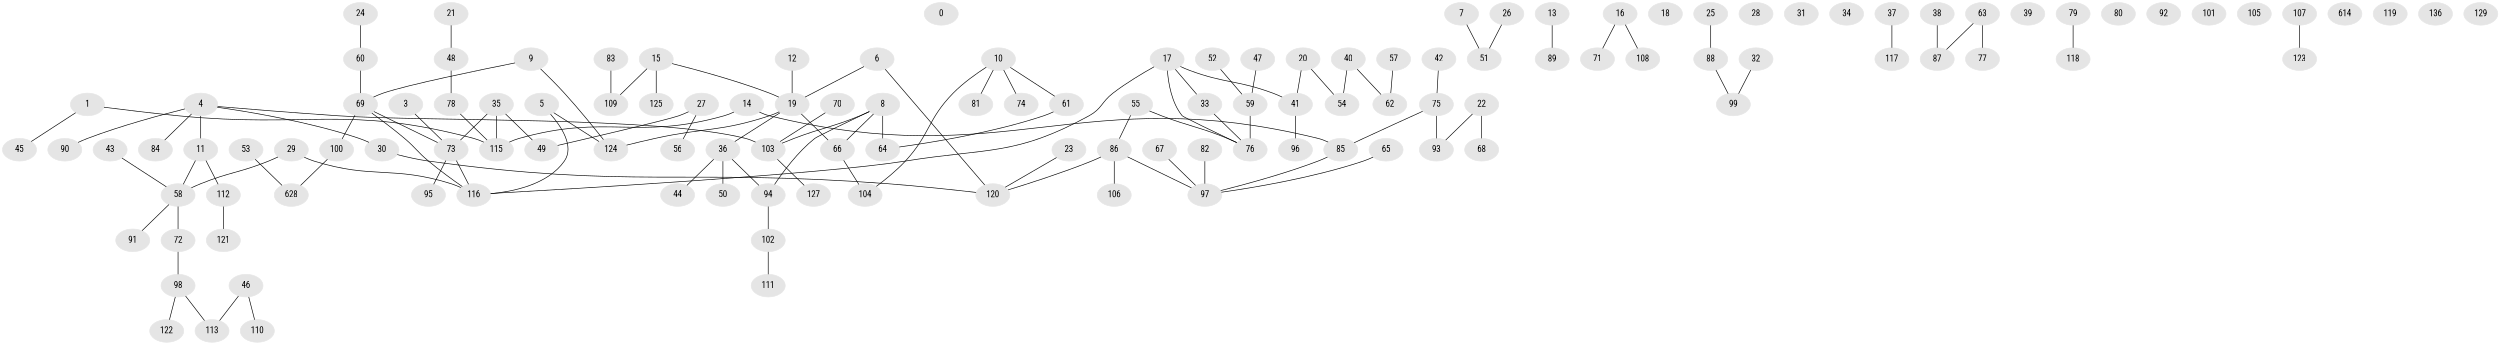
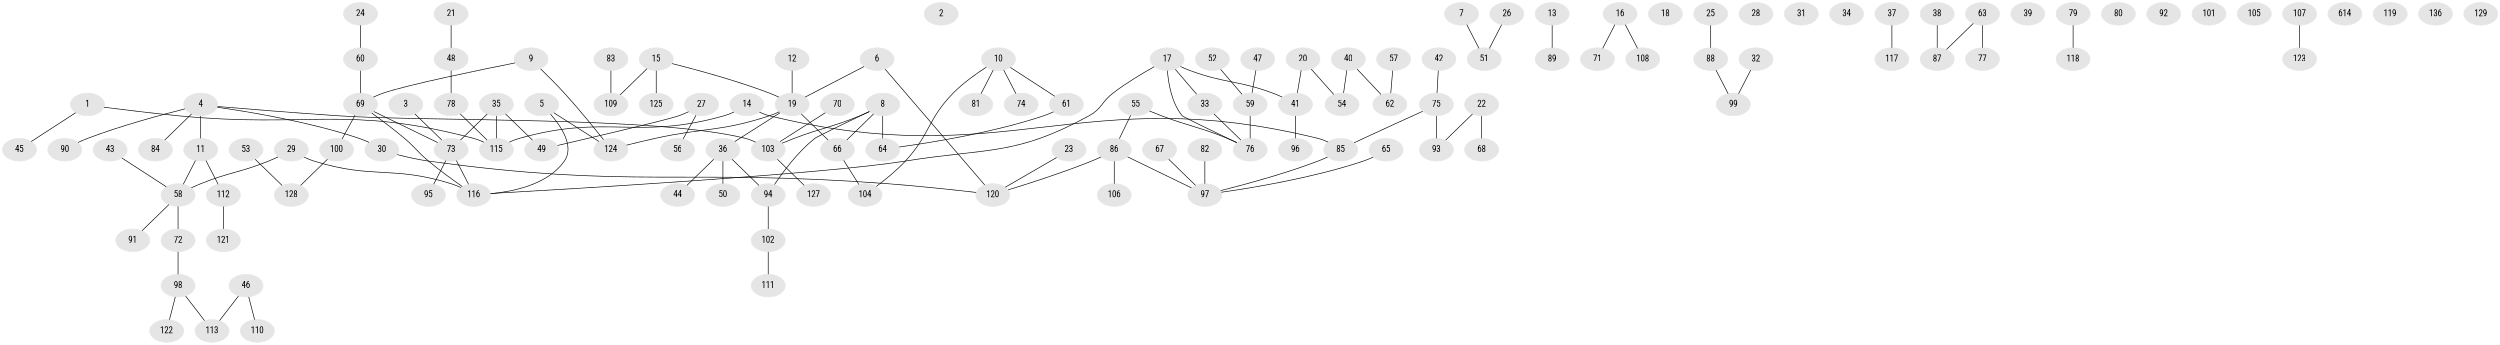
(941, 14) -> (941, 14)
(291, 195) -> (291, 195)
